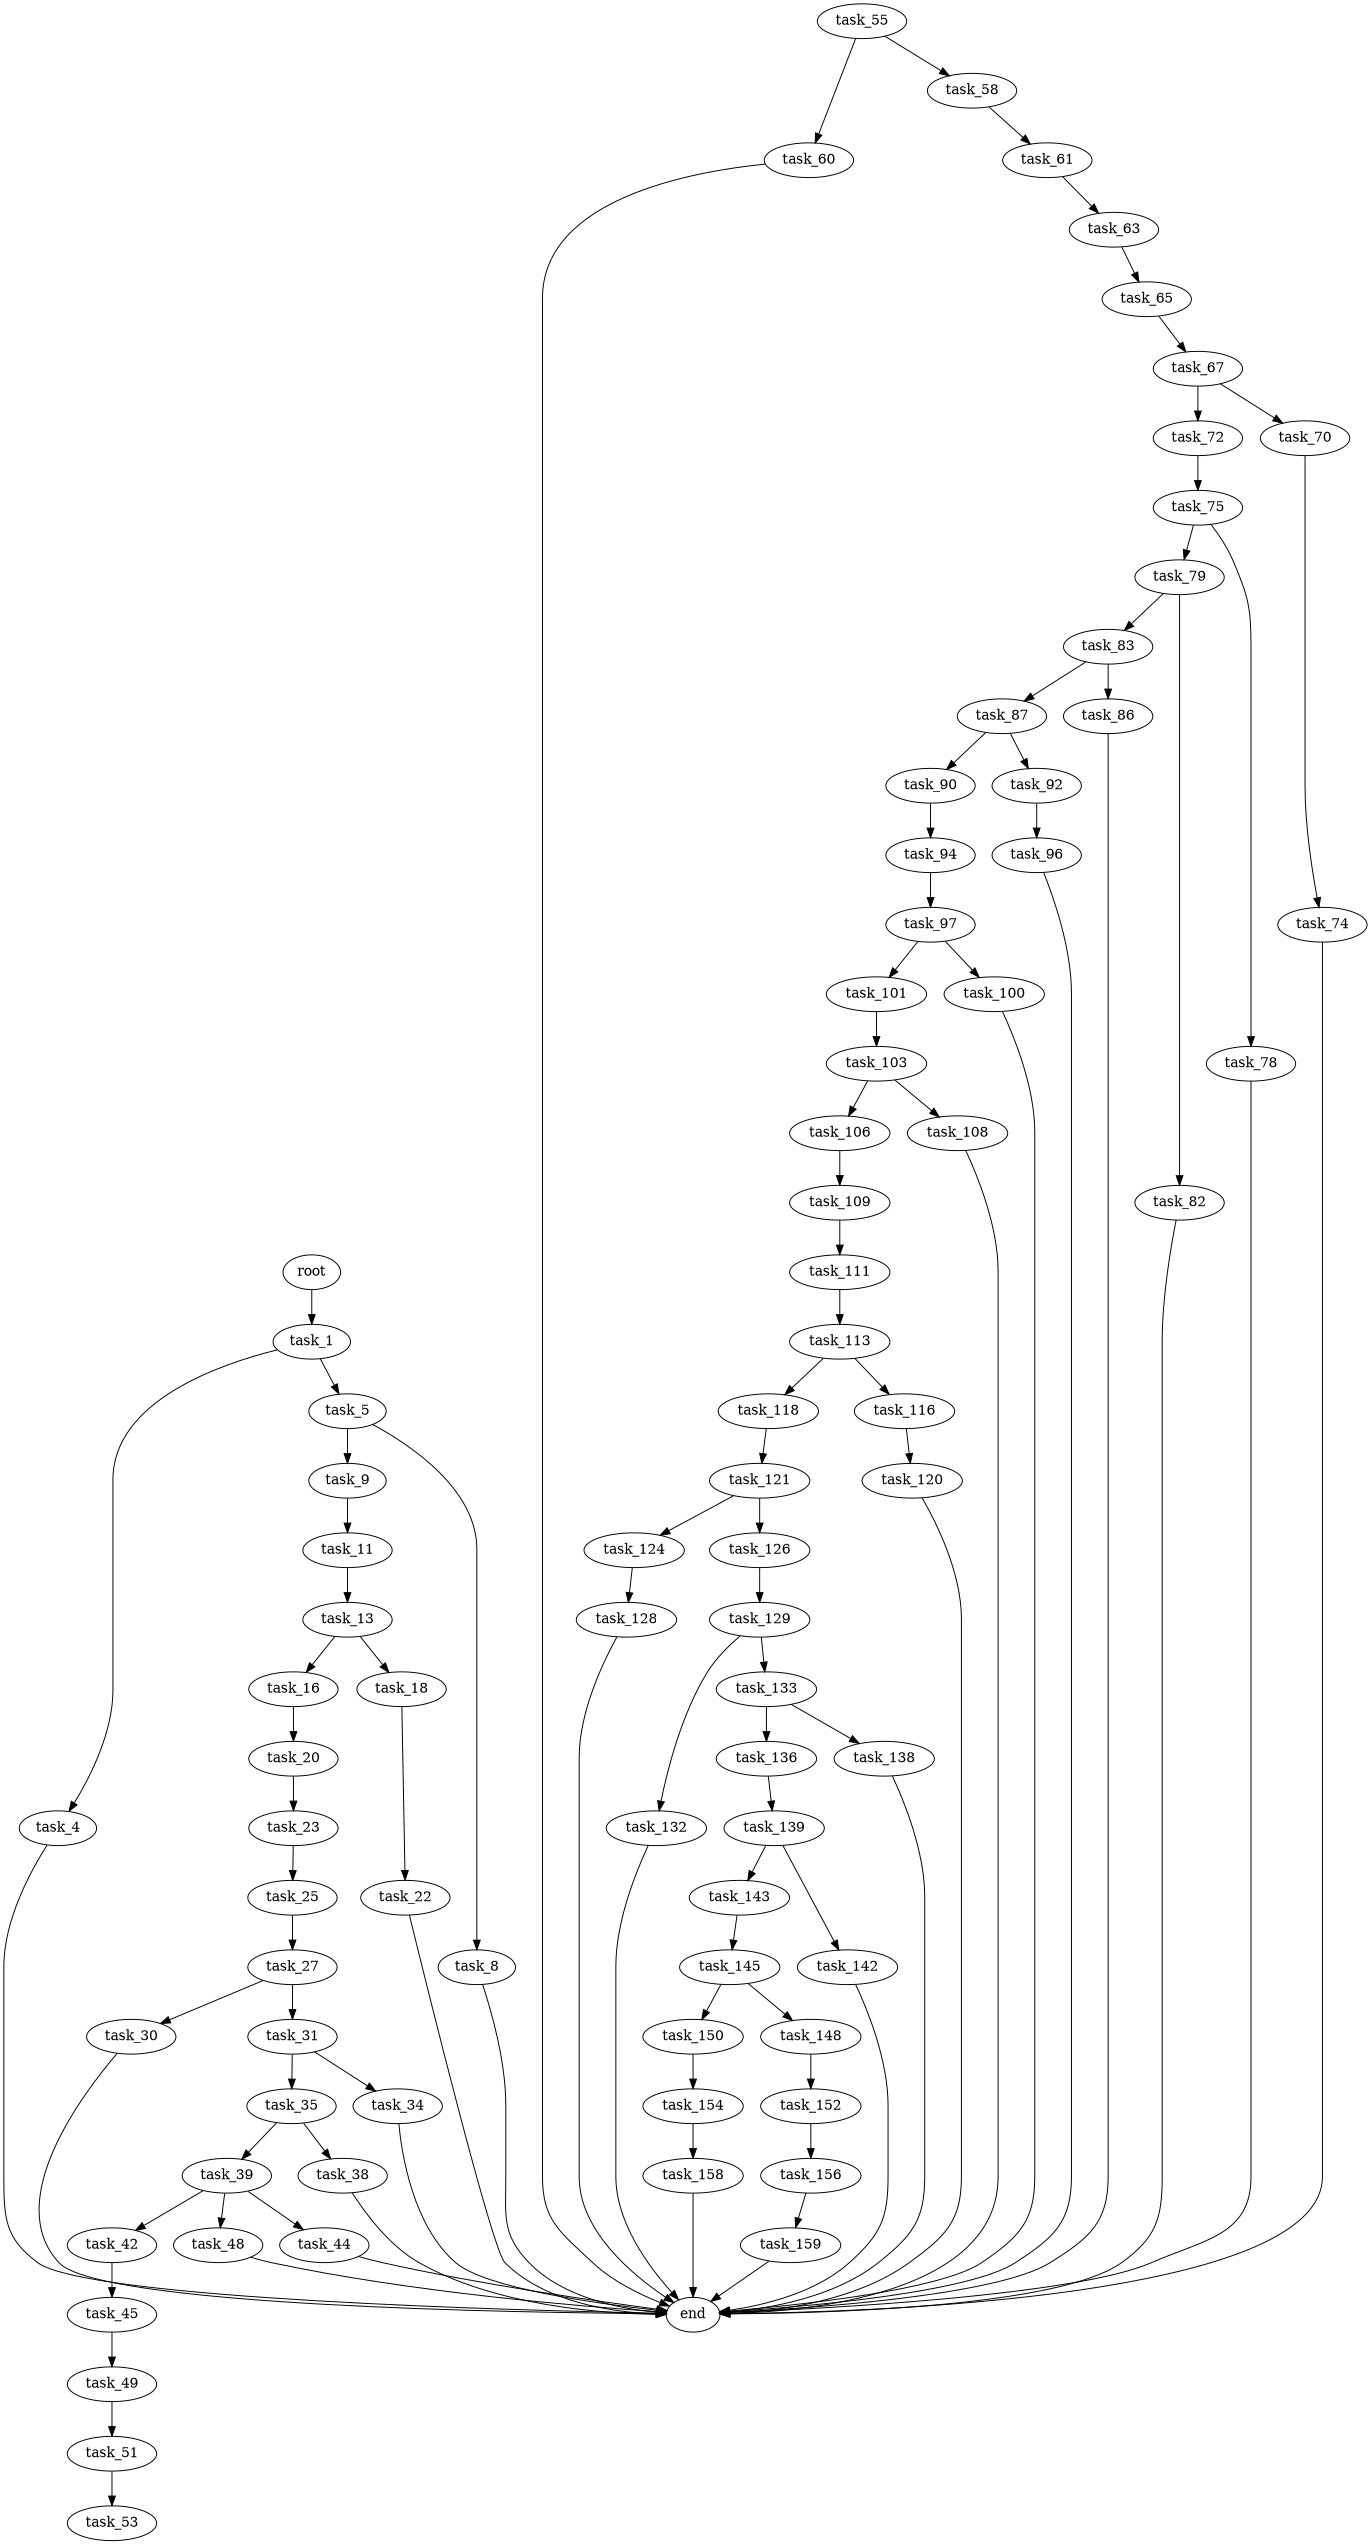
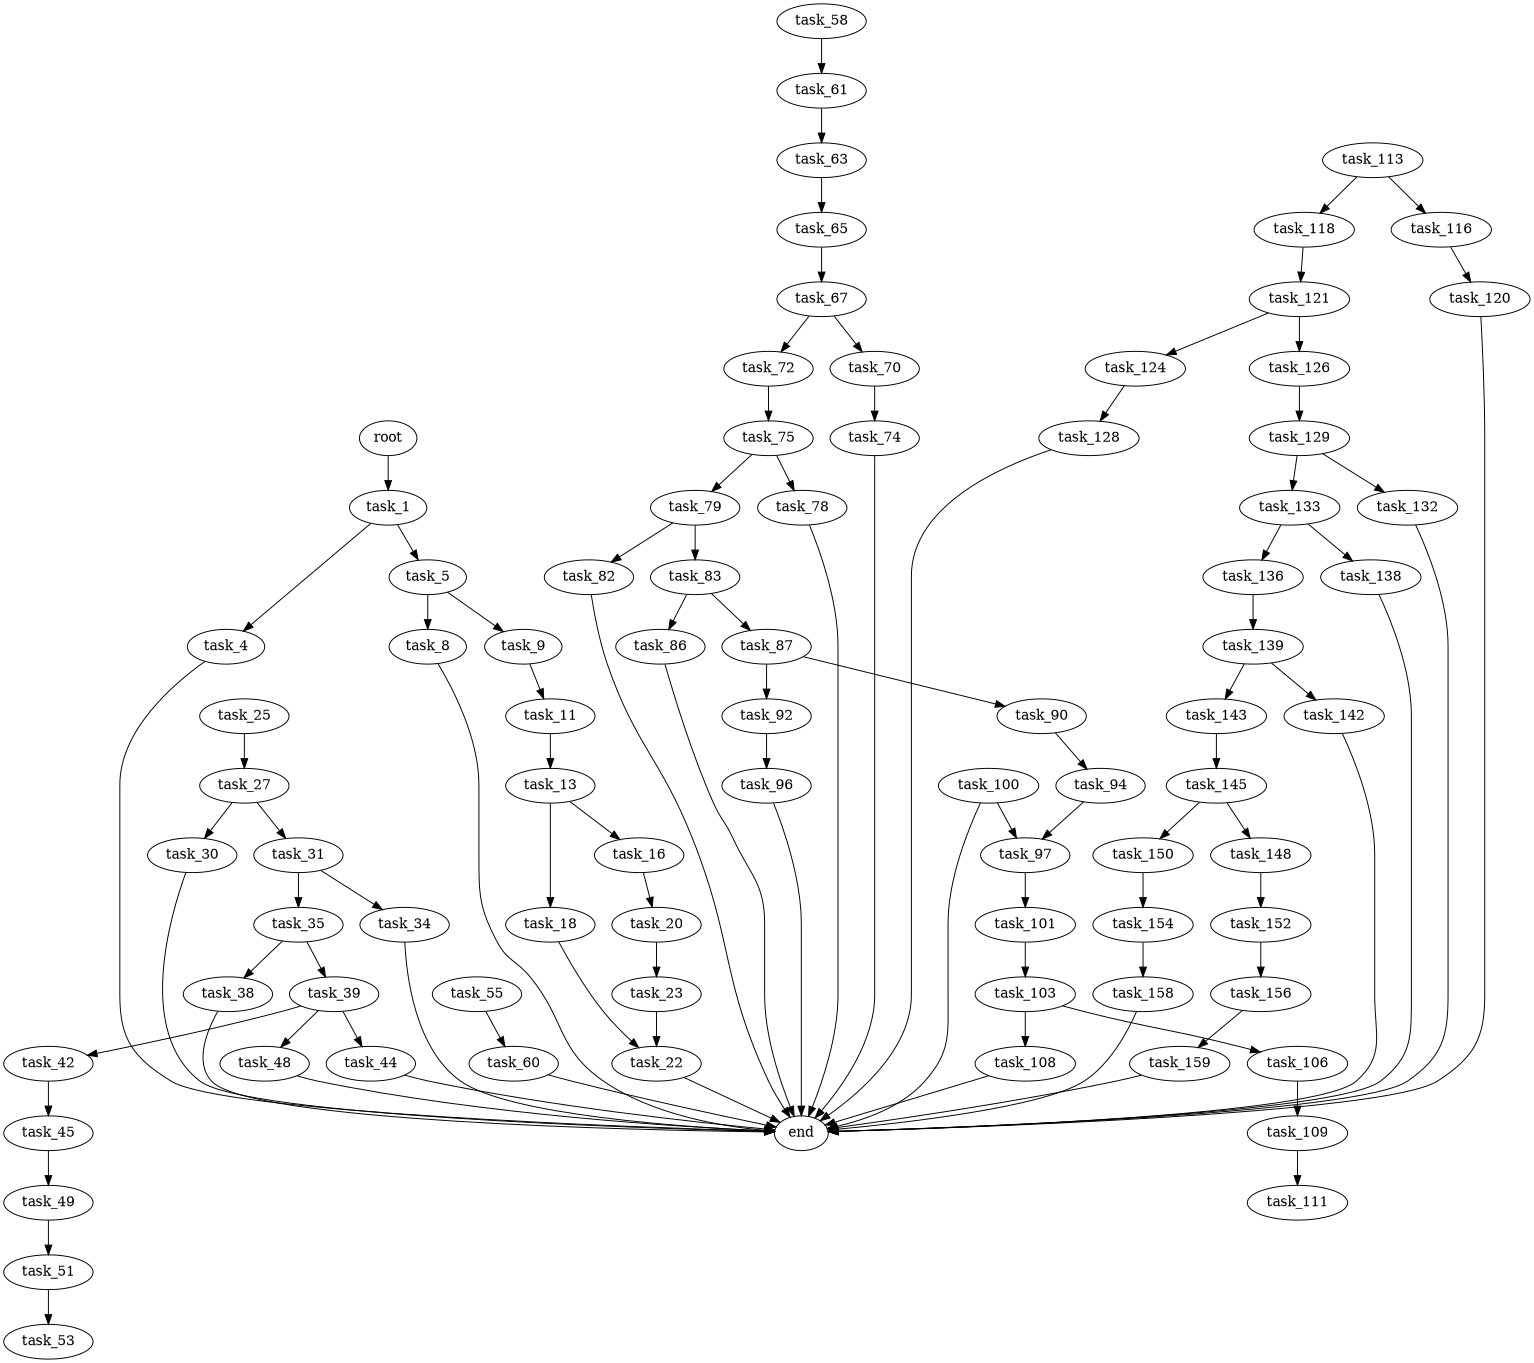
(913, 53) -> none
(959, 956) -> (1005, 816)
(840, 1302) -> none
(293, 1858) -> (657, 1024)
